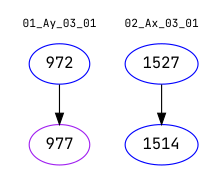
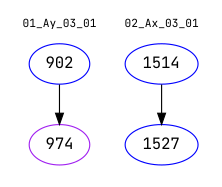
(59, 64) -> (59, 64)
(162, 99) -> (162, 99)
(59, 145) -> (59, 145)
